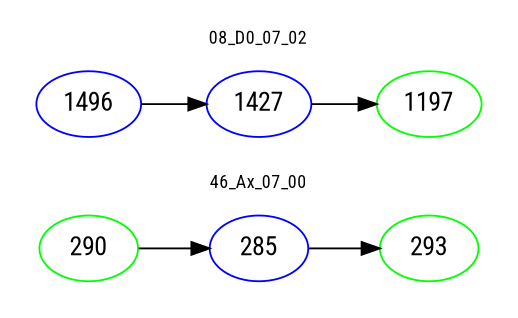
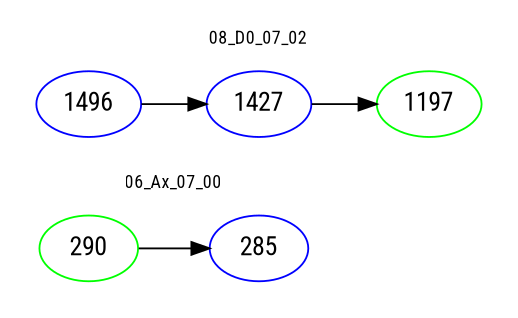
(259, 184) -> (174, 184)
(429, 248) -> none
